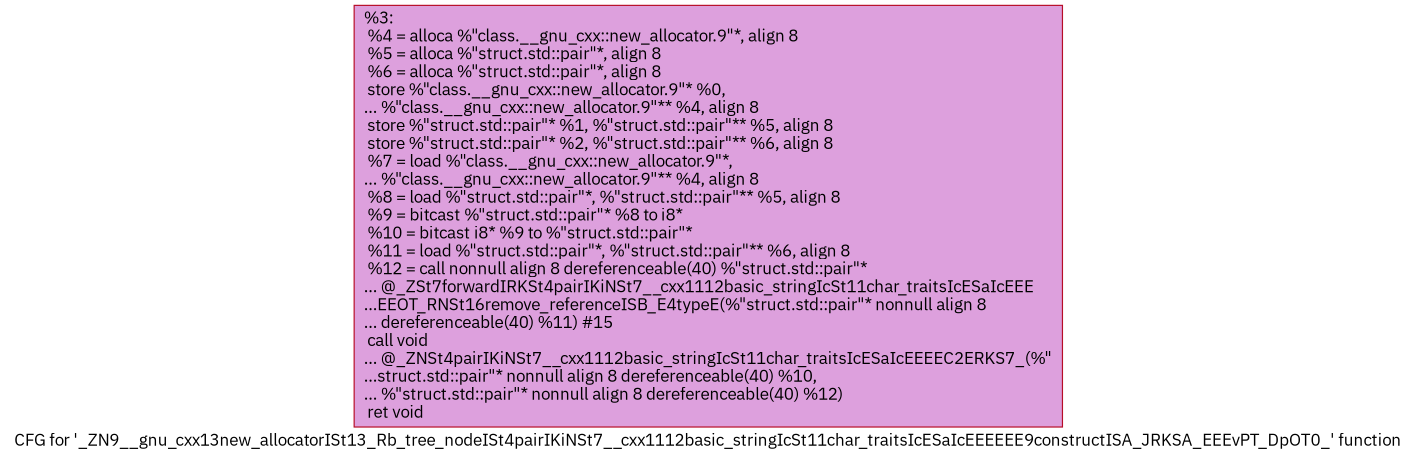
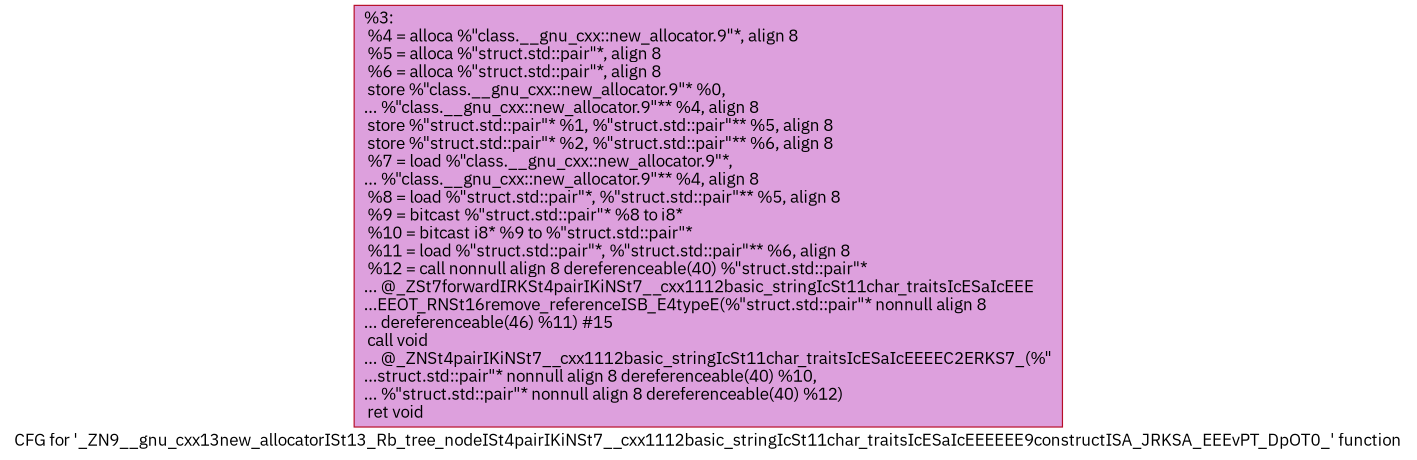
(489, 323) -> (489, 323)
